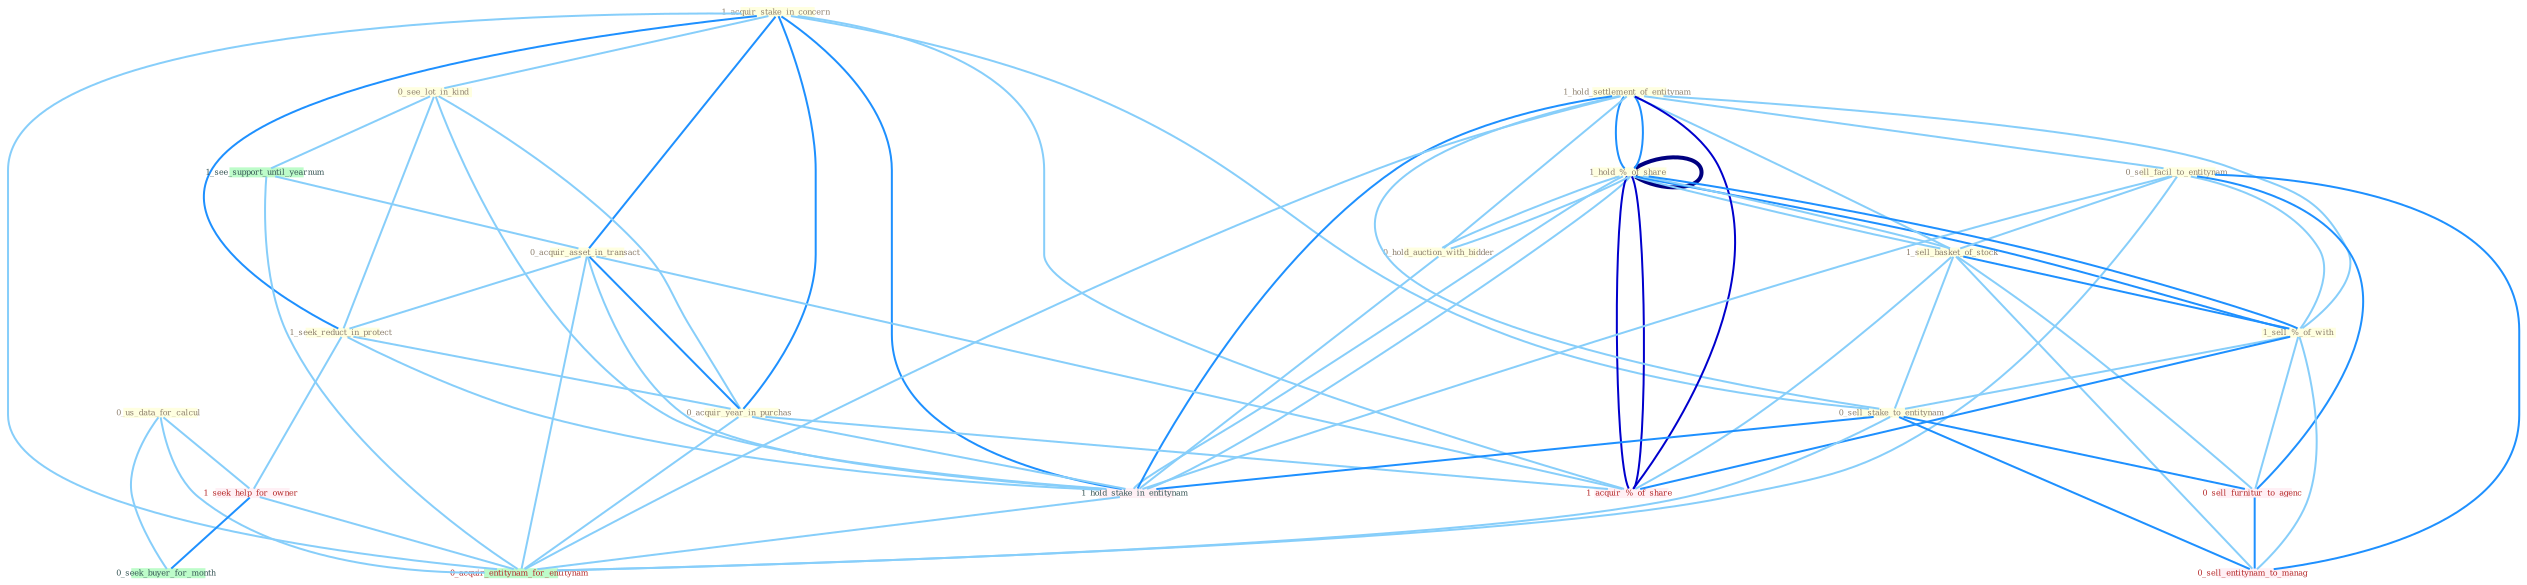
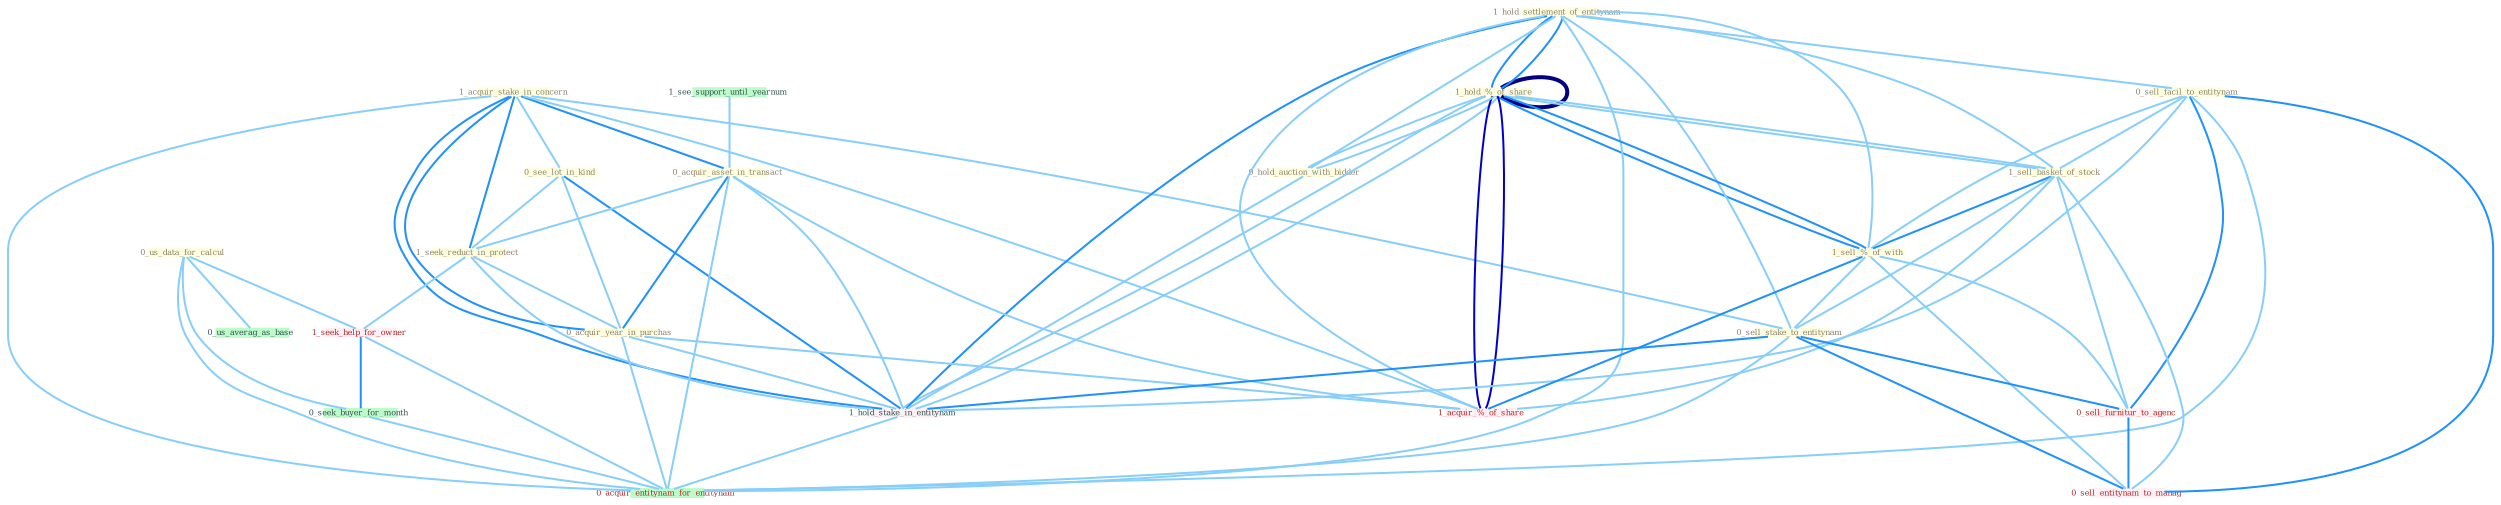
(351, 132) -> none
(1730, 283) -> (1249, 182)
none -> (253, 333)
(602, 365) -> (732, 292)
(334, 406) -> (514, 453)
